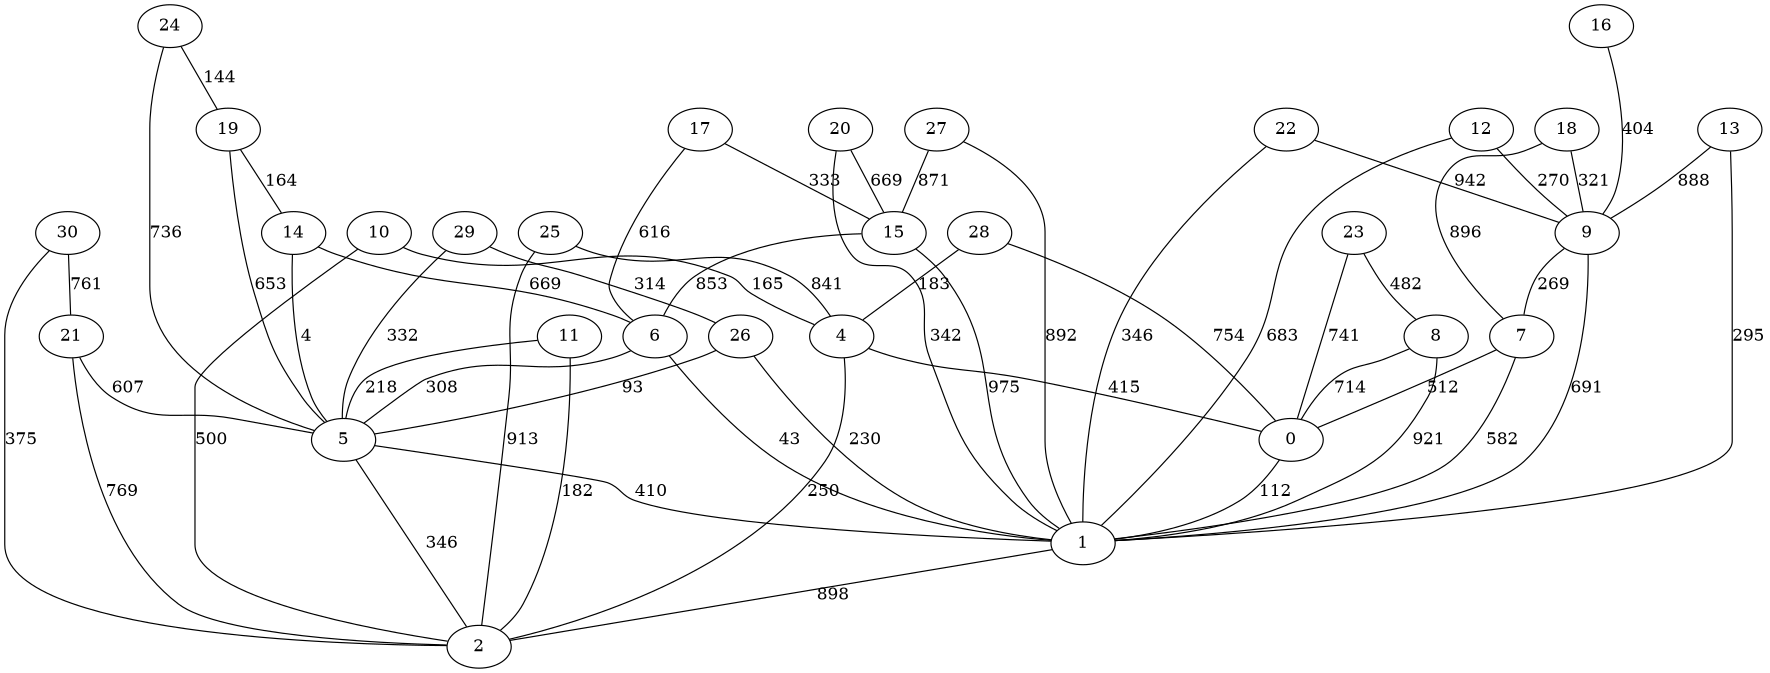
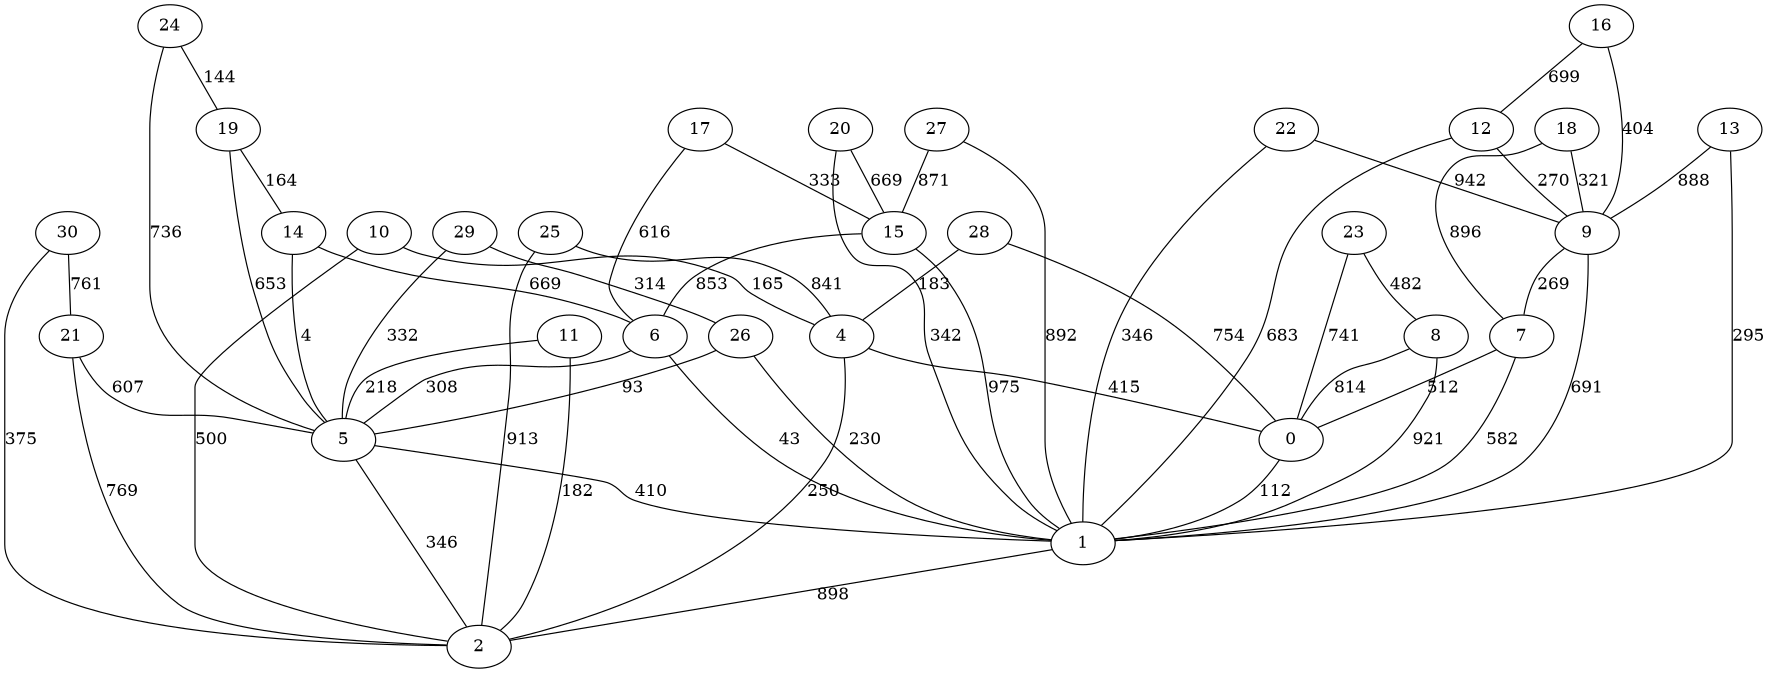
none -> (1541, 78)
(1351, 388) -> (1351, 388)
